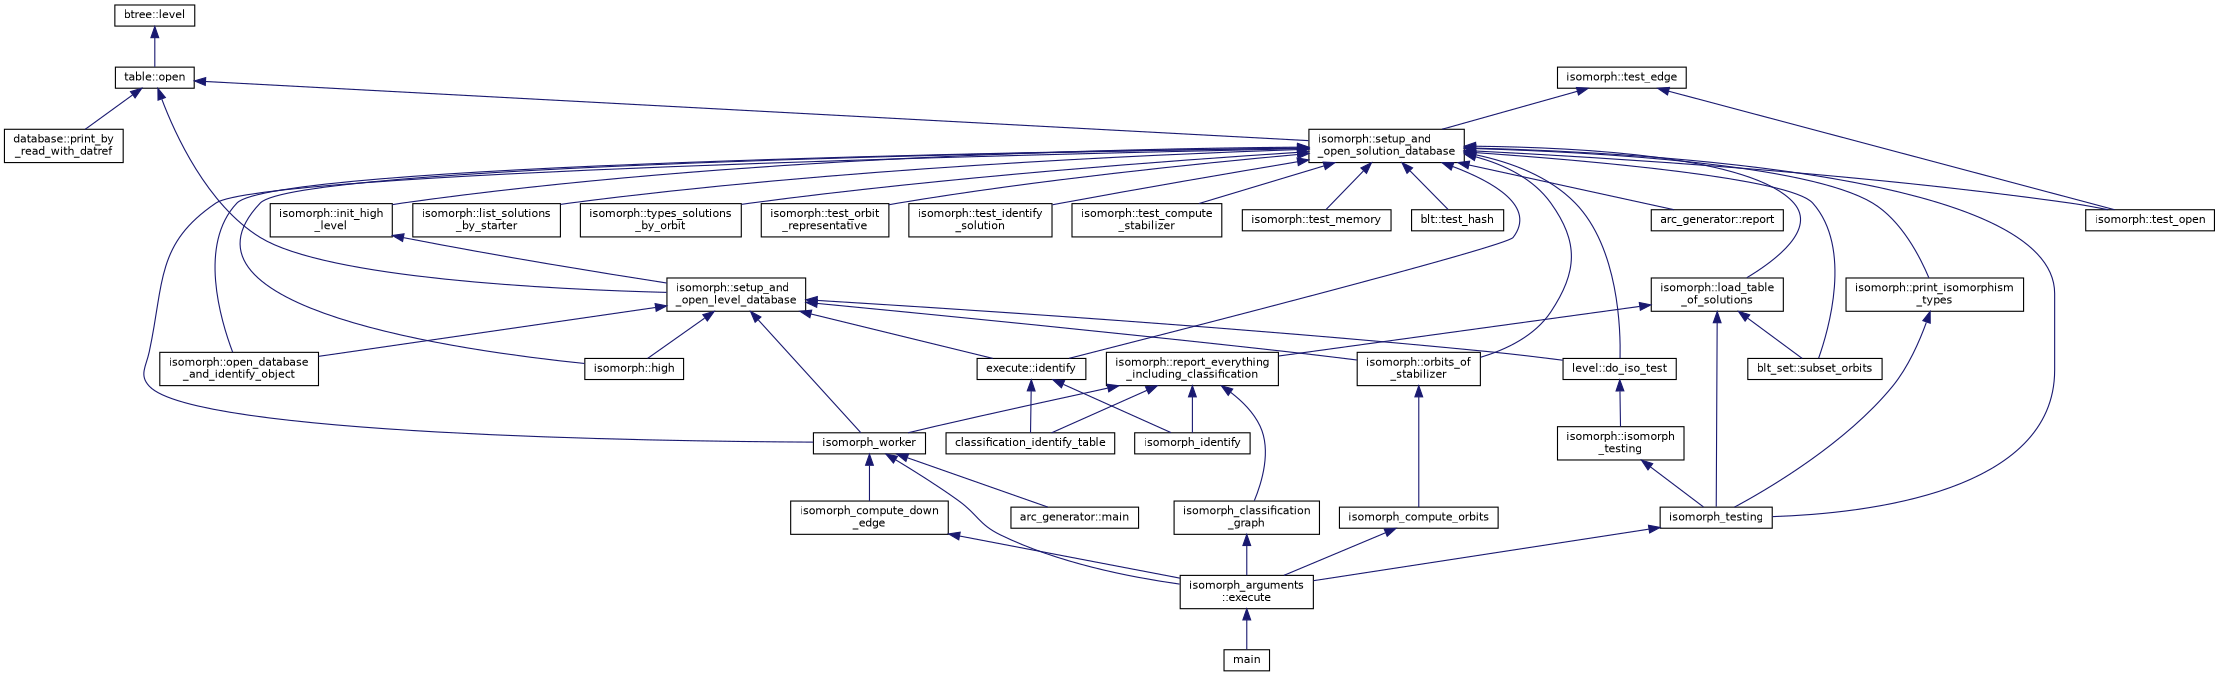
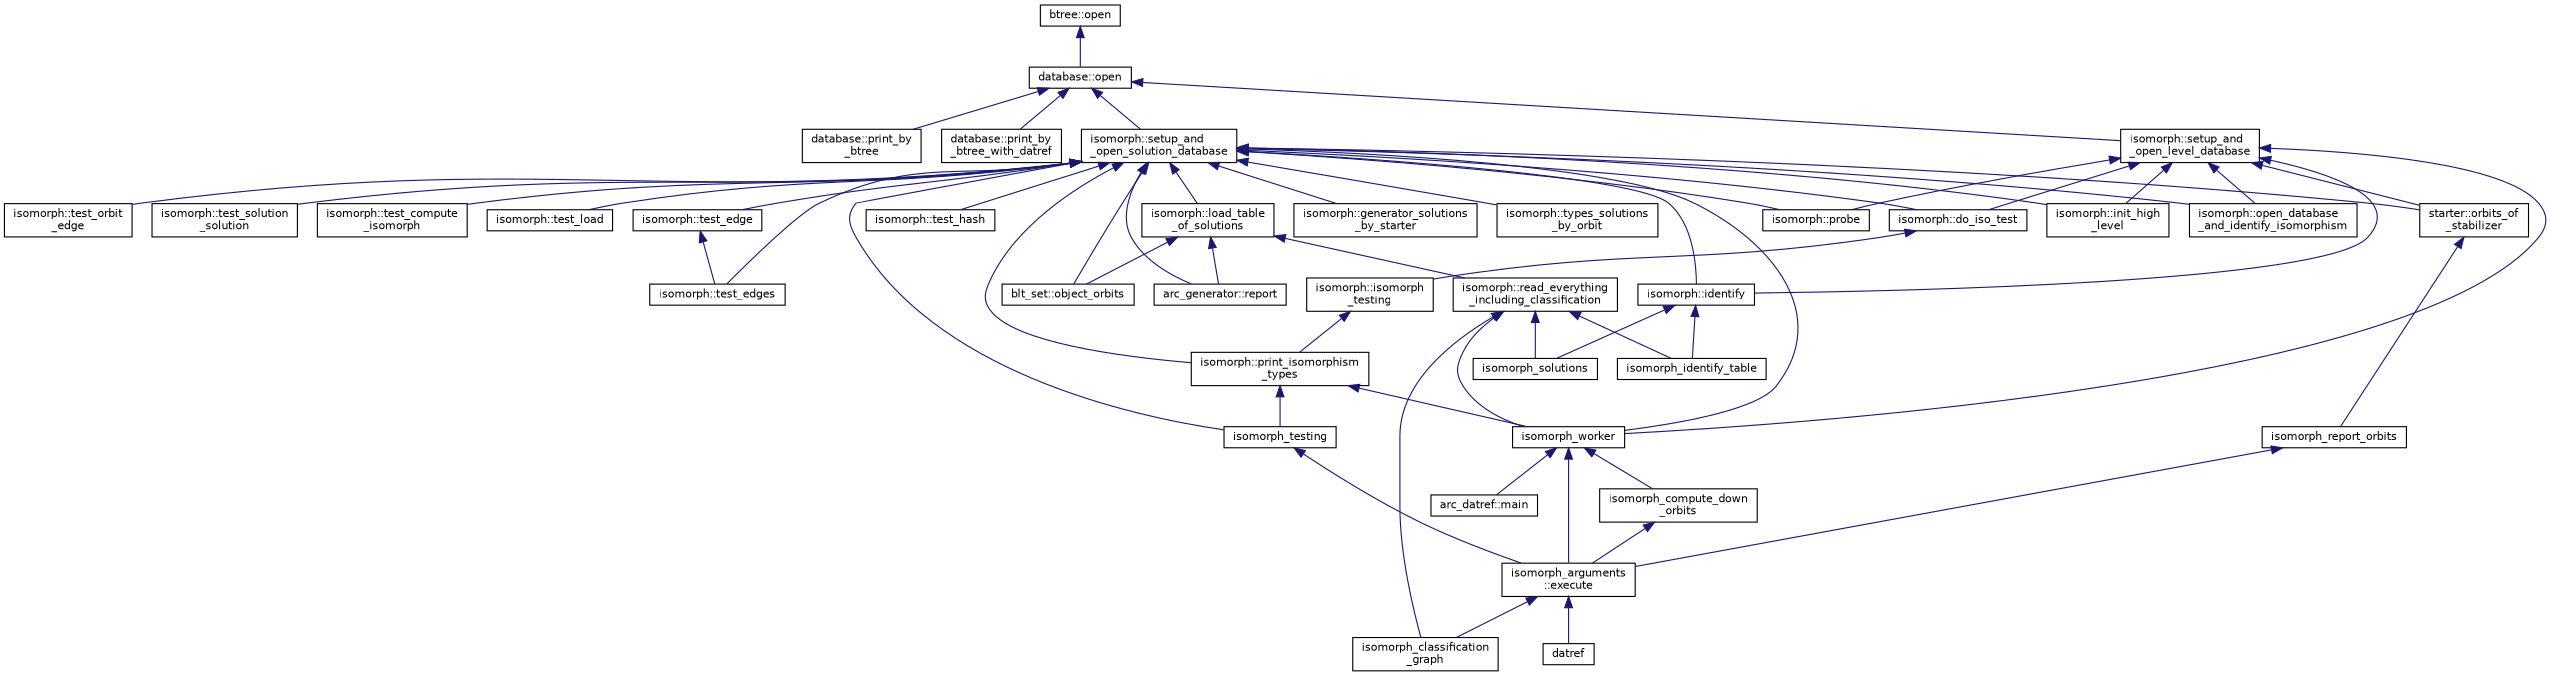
(155, 16) -> (1080, 16)
(155, 78) -> (1080, 78)
(1510, 110) -> (889, 187)
(64, 146) -> (1002, 146)
none -> (862, 146)
(487, 220) -> (1385, 220)
(825, 220) -> (68, 220)
(980, 220) -> (225, 220)
(1147, 220) -> (392, 220)
(1317, 220) -> (550, 220)
(1458, 220) -> (931, 220)
(2150, 220) -> (717, 295)
(535, 262) -> (2140, 191)
(239, 369) -> (2273, 220)
(634, 369) -> (1816, 220)
(1031, 369) -> (1696, 295)
(1192, 369) -> (1535, 295)
(1419, 369) -> (2474, 220)
(1620, 369) -> (1958, 220)
(1815, 369) -> (1068, 295)
none -> (1443, 407)
(1717, 415) -> (1215, 266)
(1030, 443) -> (1692, 369)
(1192, 443) -> (1535, 369)
(1677, 487) -> (1320, 335)
(869, 518) -> (1678, 505)
(1075, 518) -> (1484, 505)
(1419, 518) -> (2334, 437)
(1247, 561) -> (1492, 620)
(1247, 660) -> (1569, 654)
